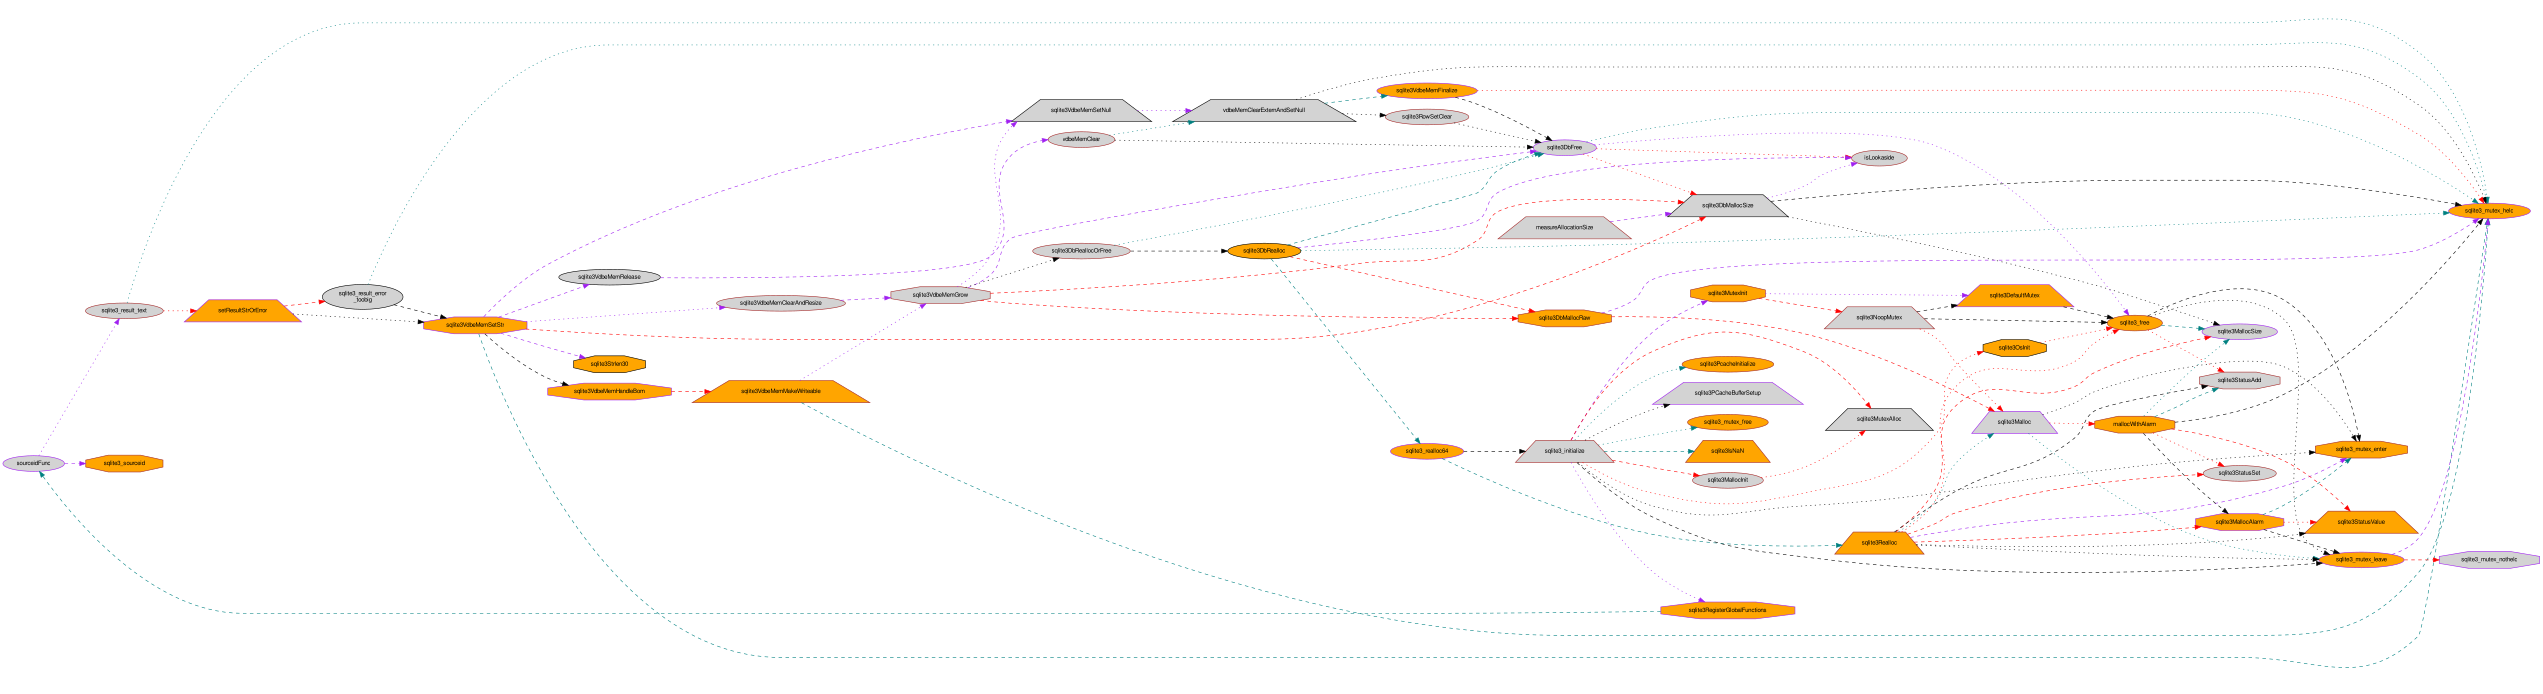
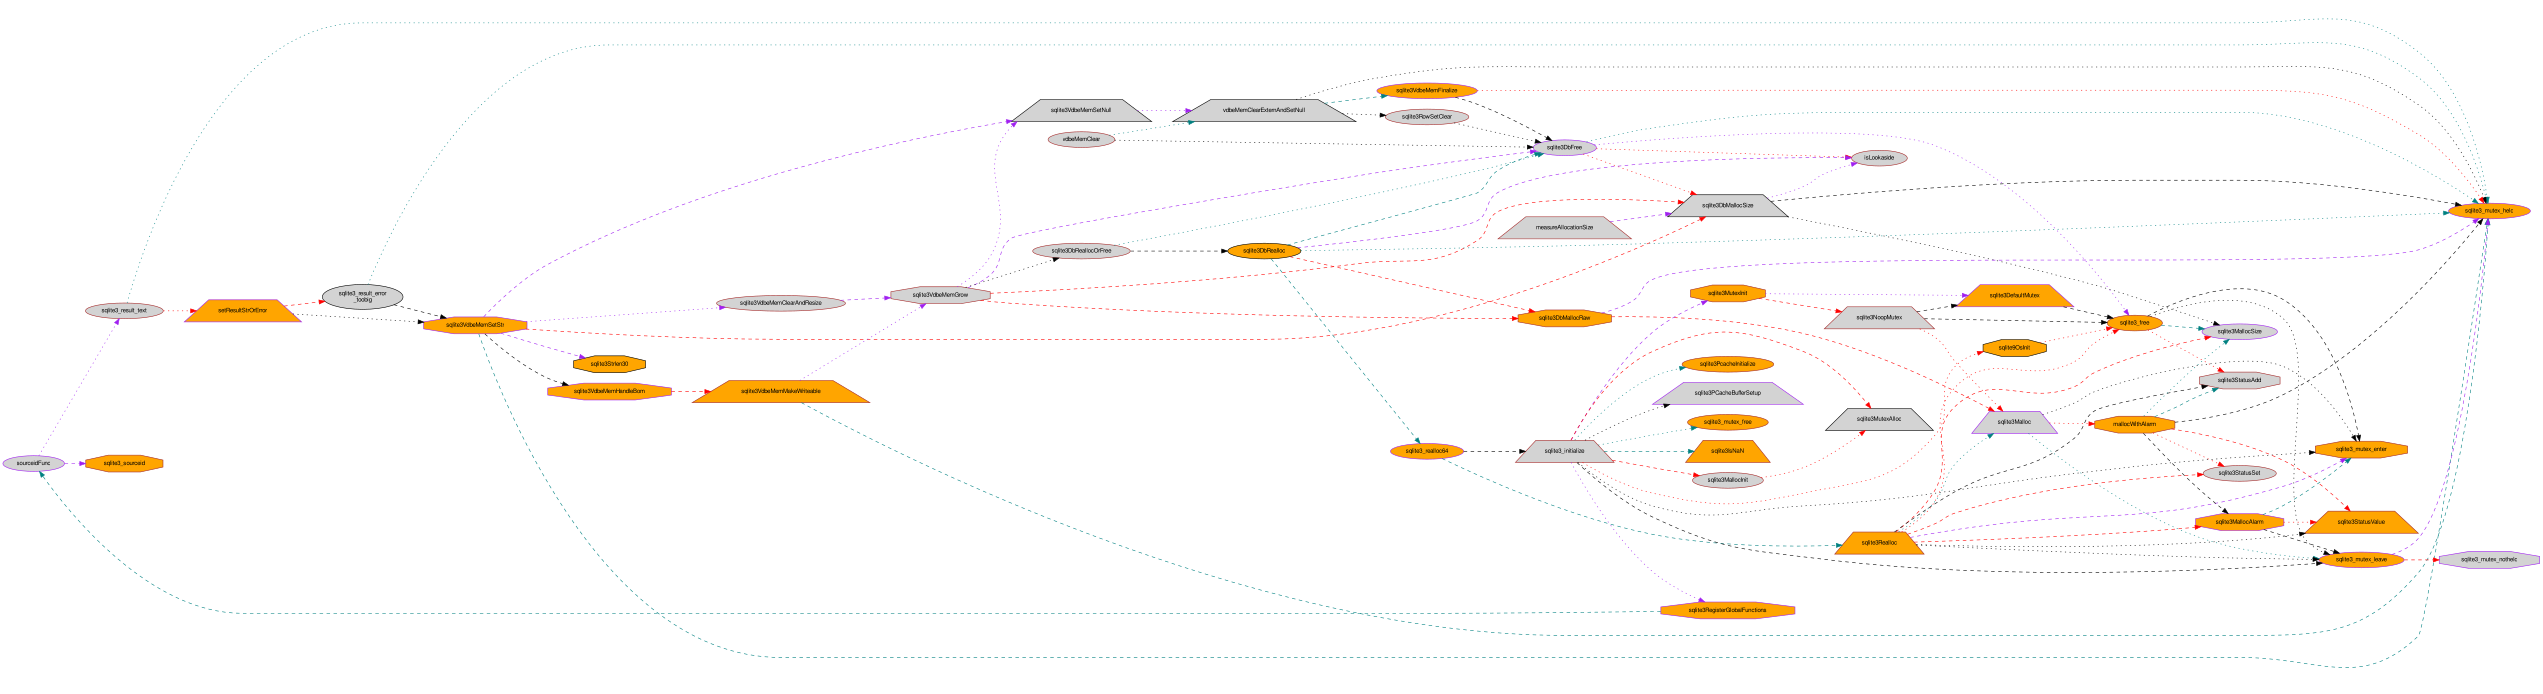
(610, 277) -> none
(2015, 348) -> (2015, 348)
